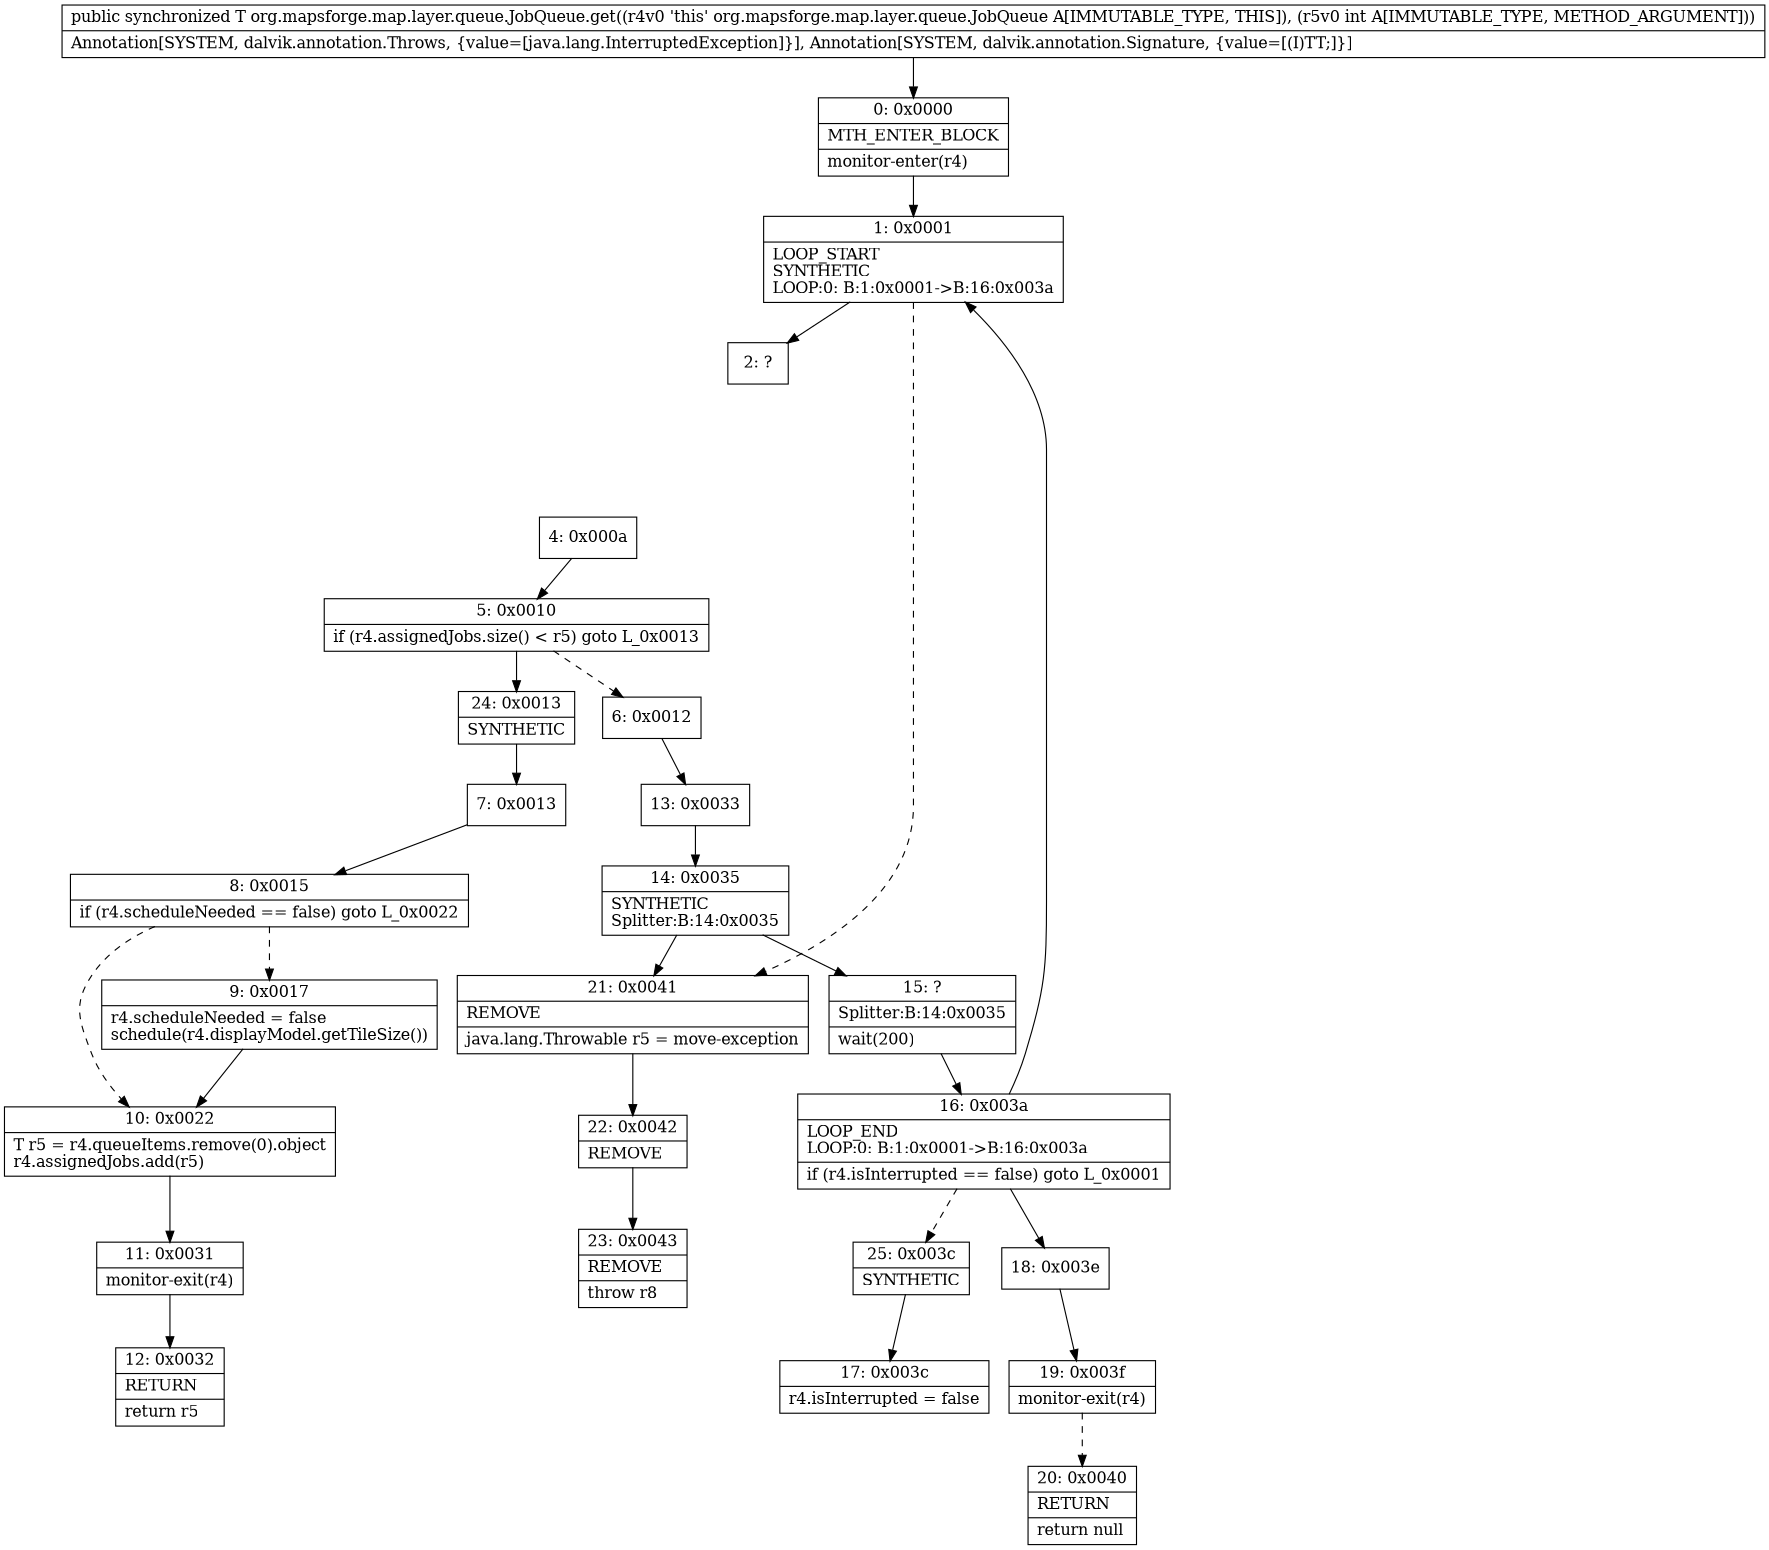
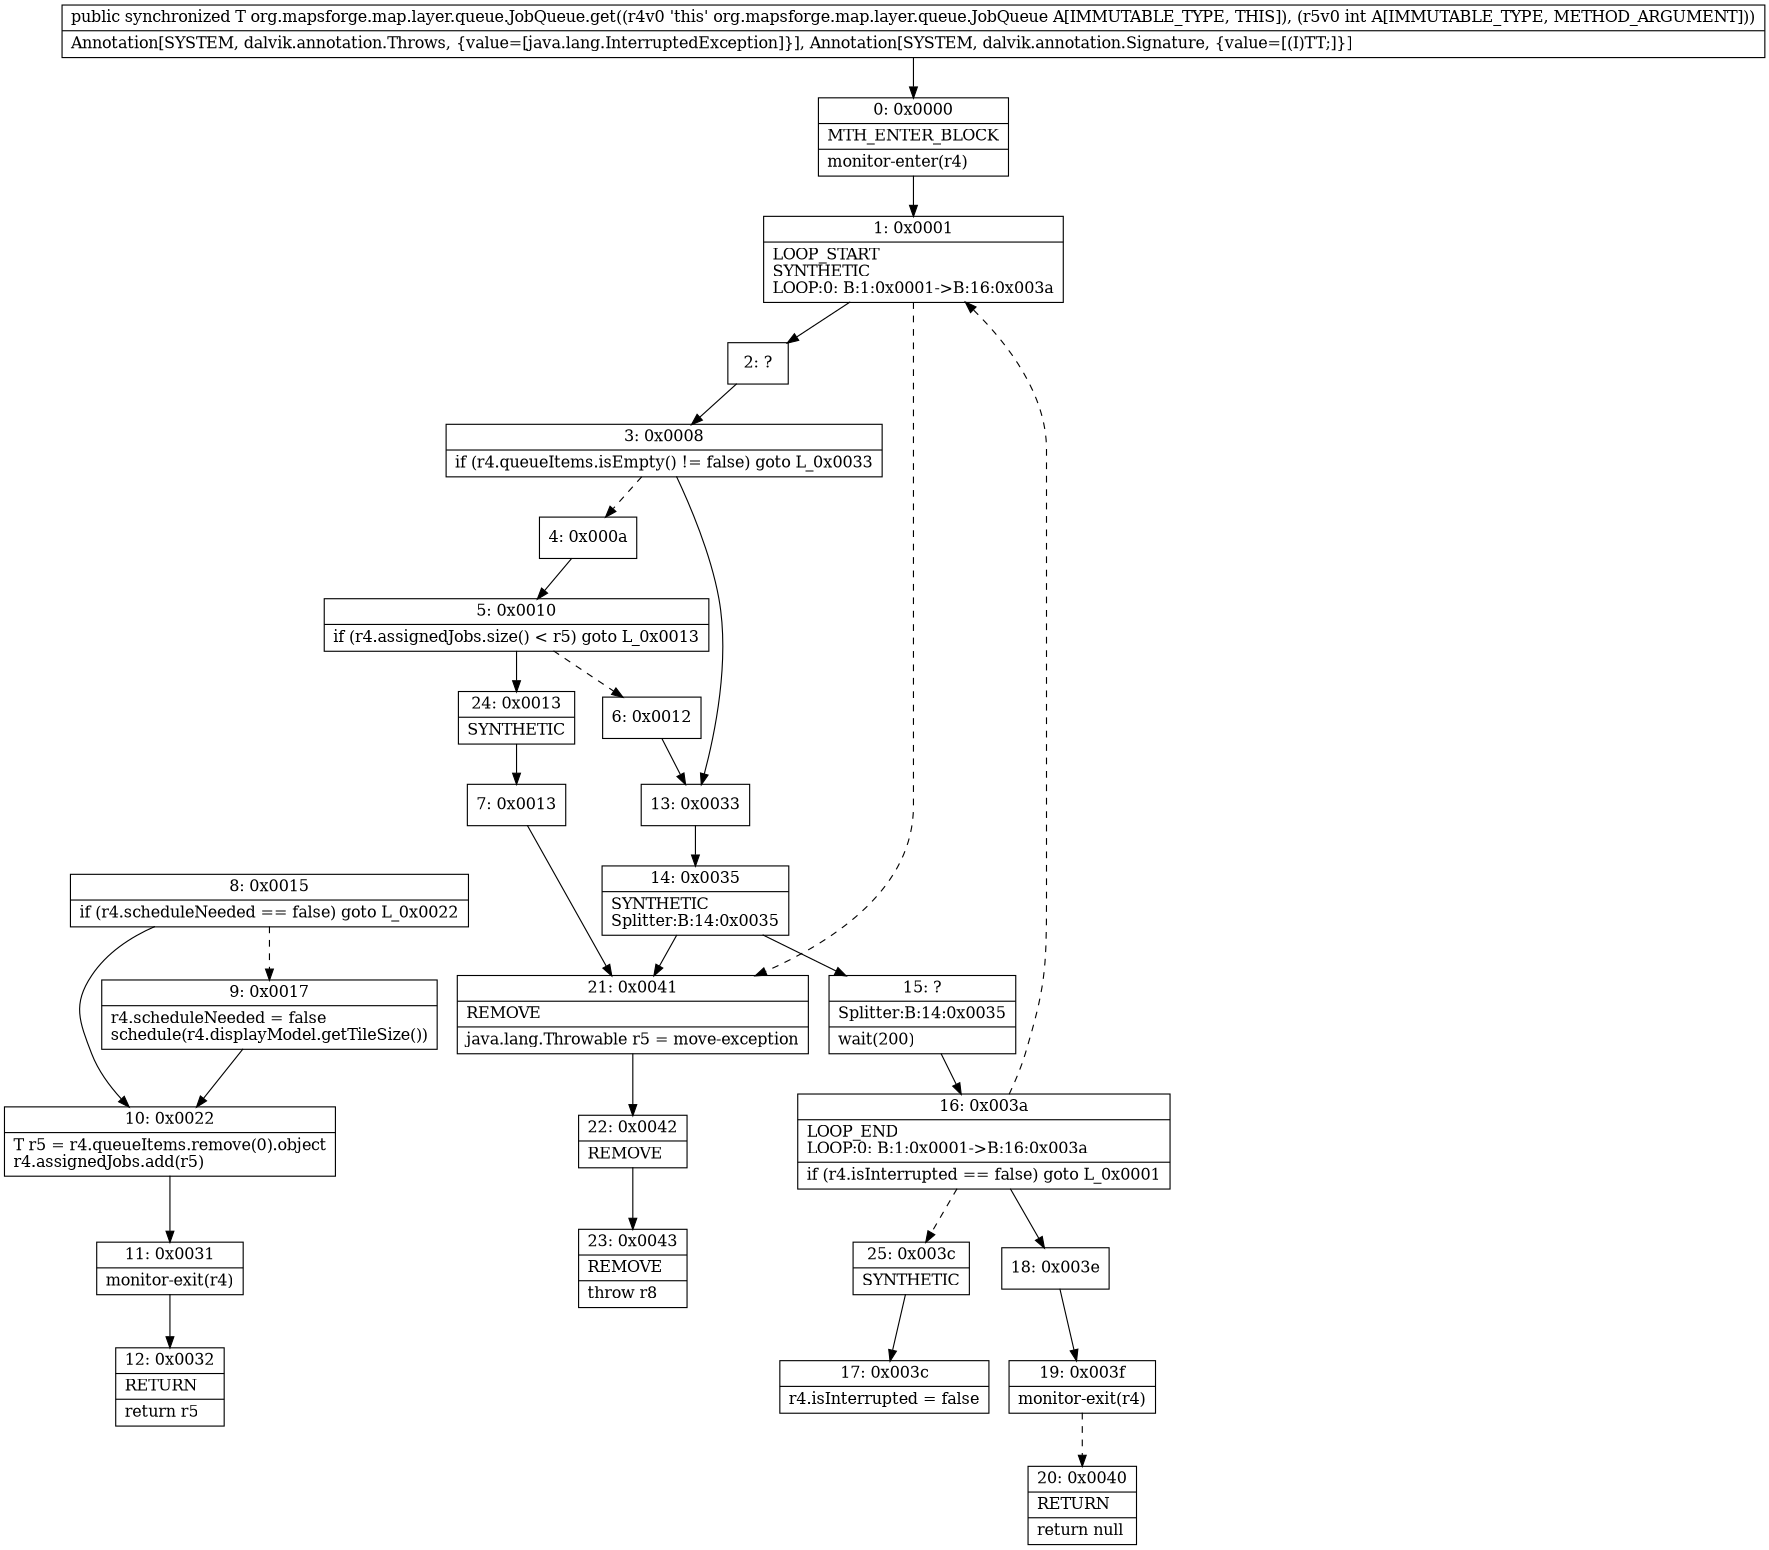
none -> (664, 451)
(1046, 694) -> (1046, 694)
(406, 848) -> (567, 896)
(81, 1001) -> (81, 1001)
